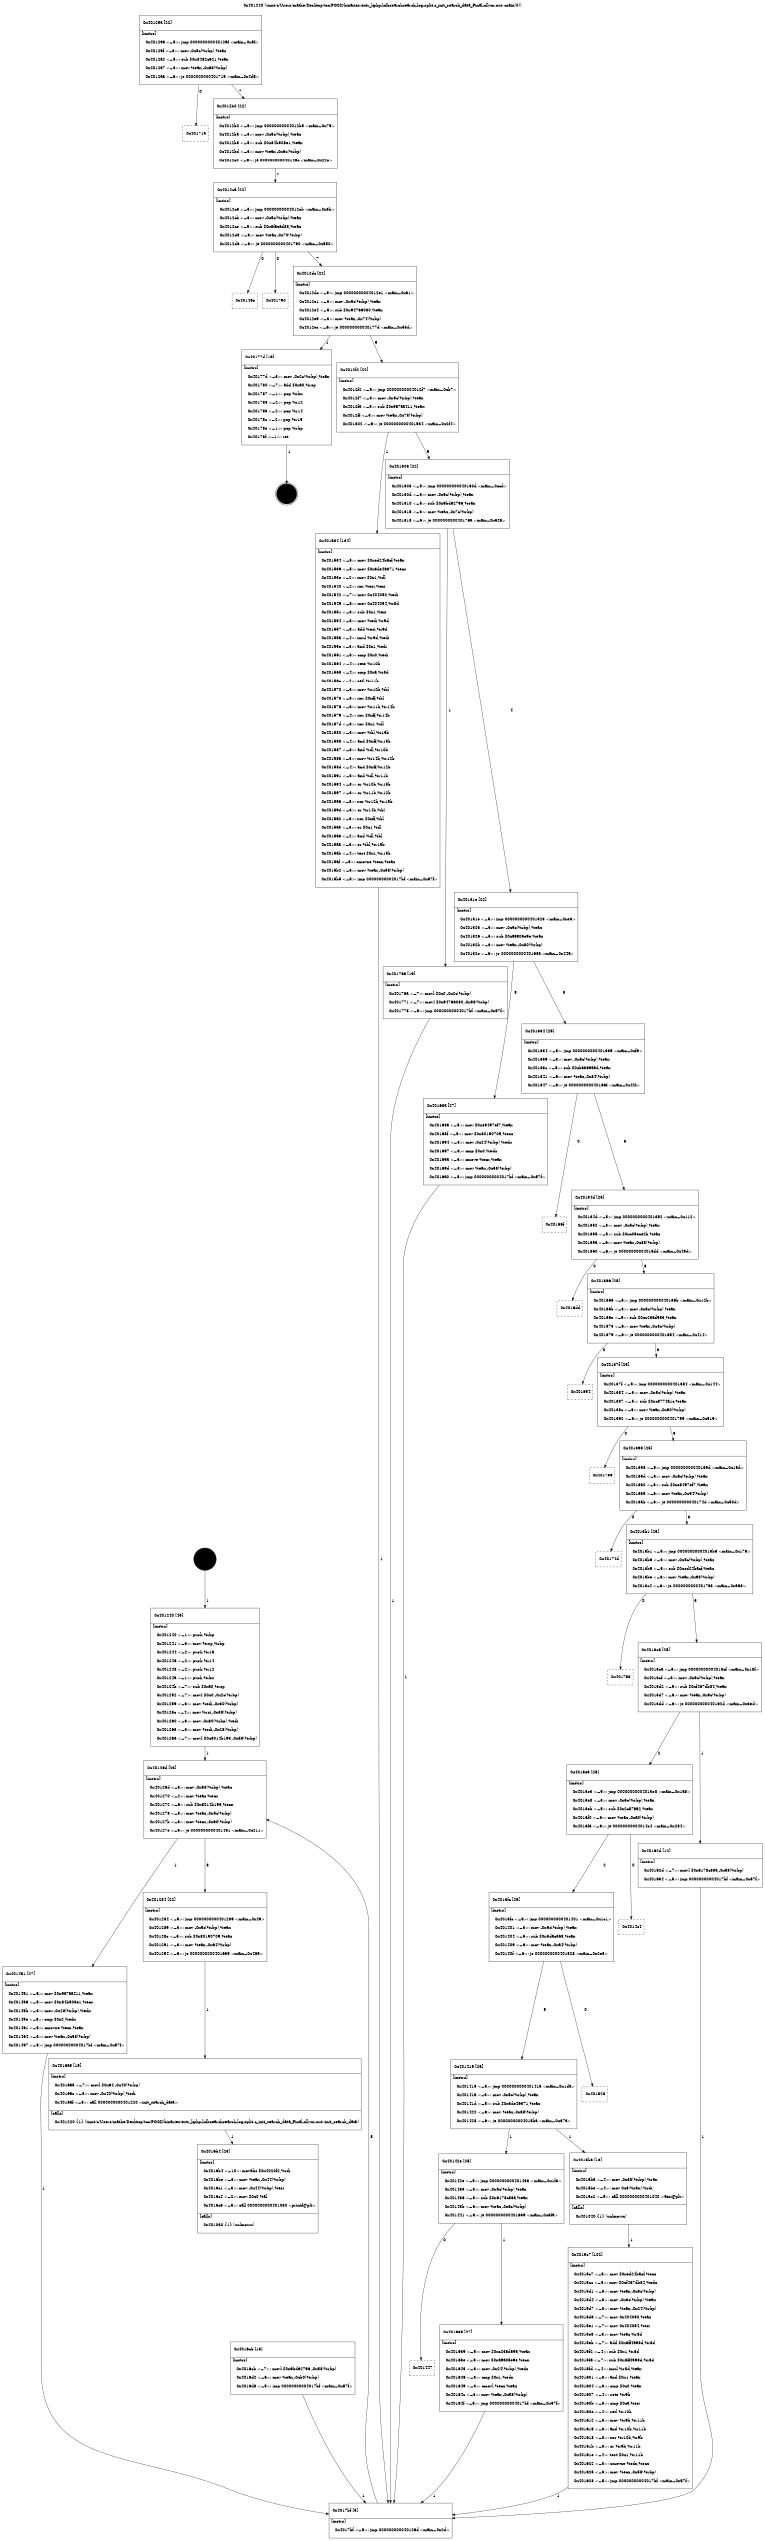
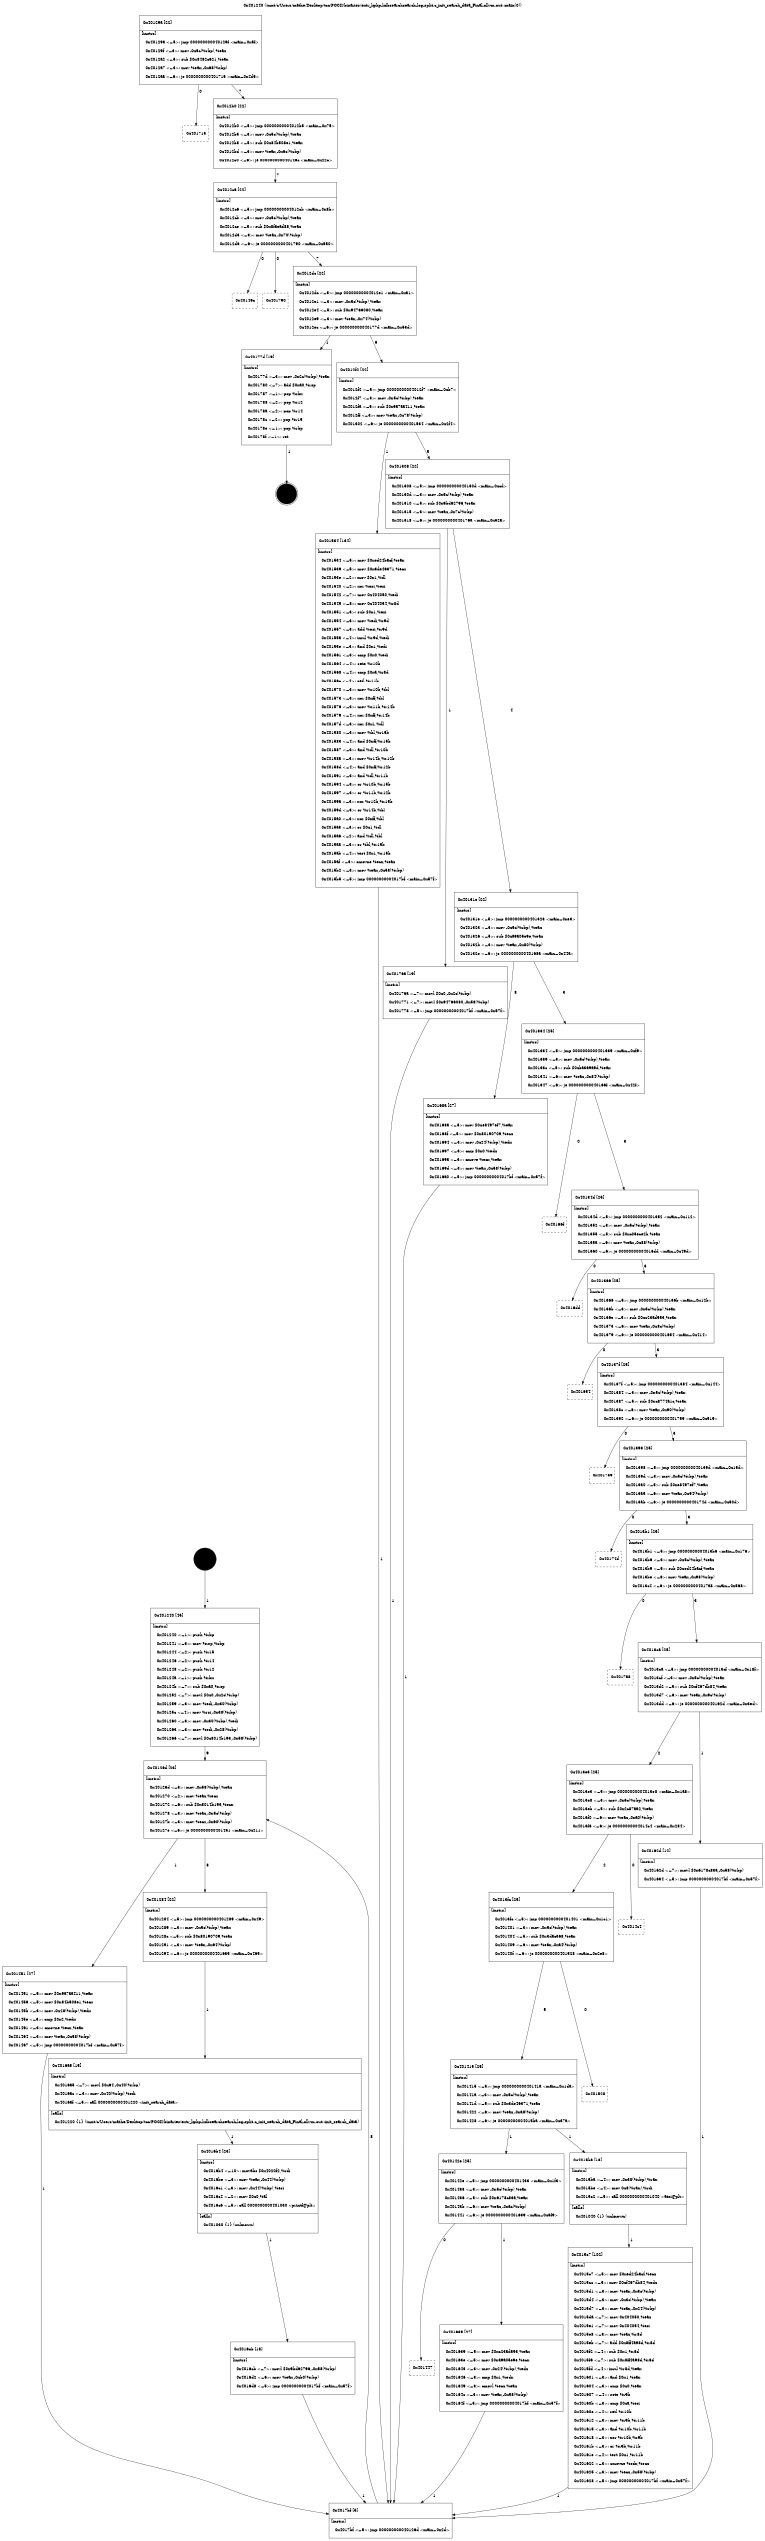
(207, 1753) -> (207, 1753)
none -> (277, 2286)
